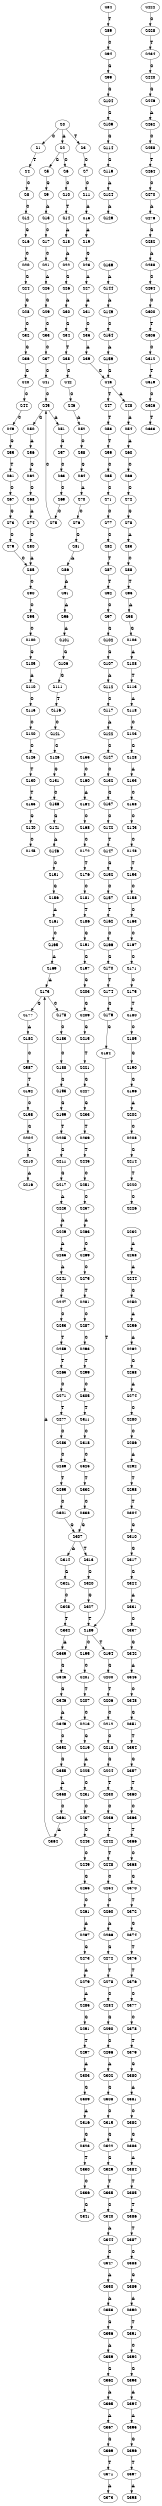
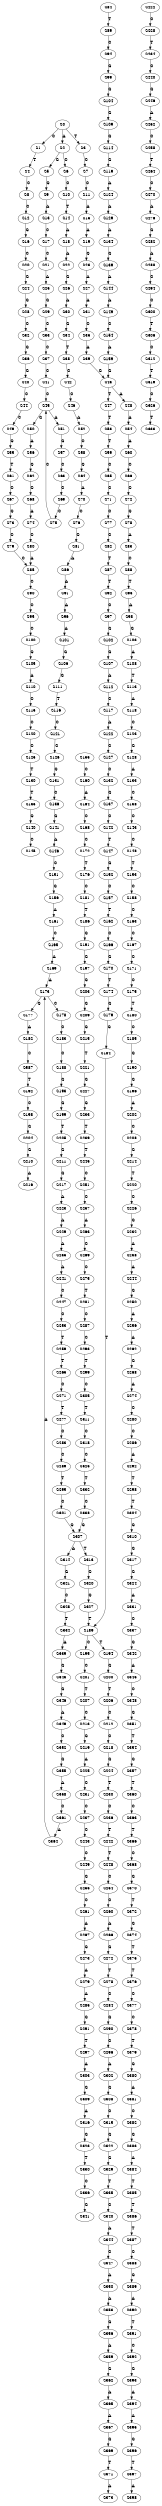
none -> (108, 242)
none -> (132, 1219)
